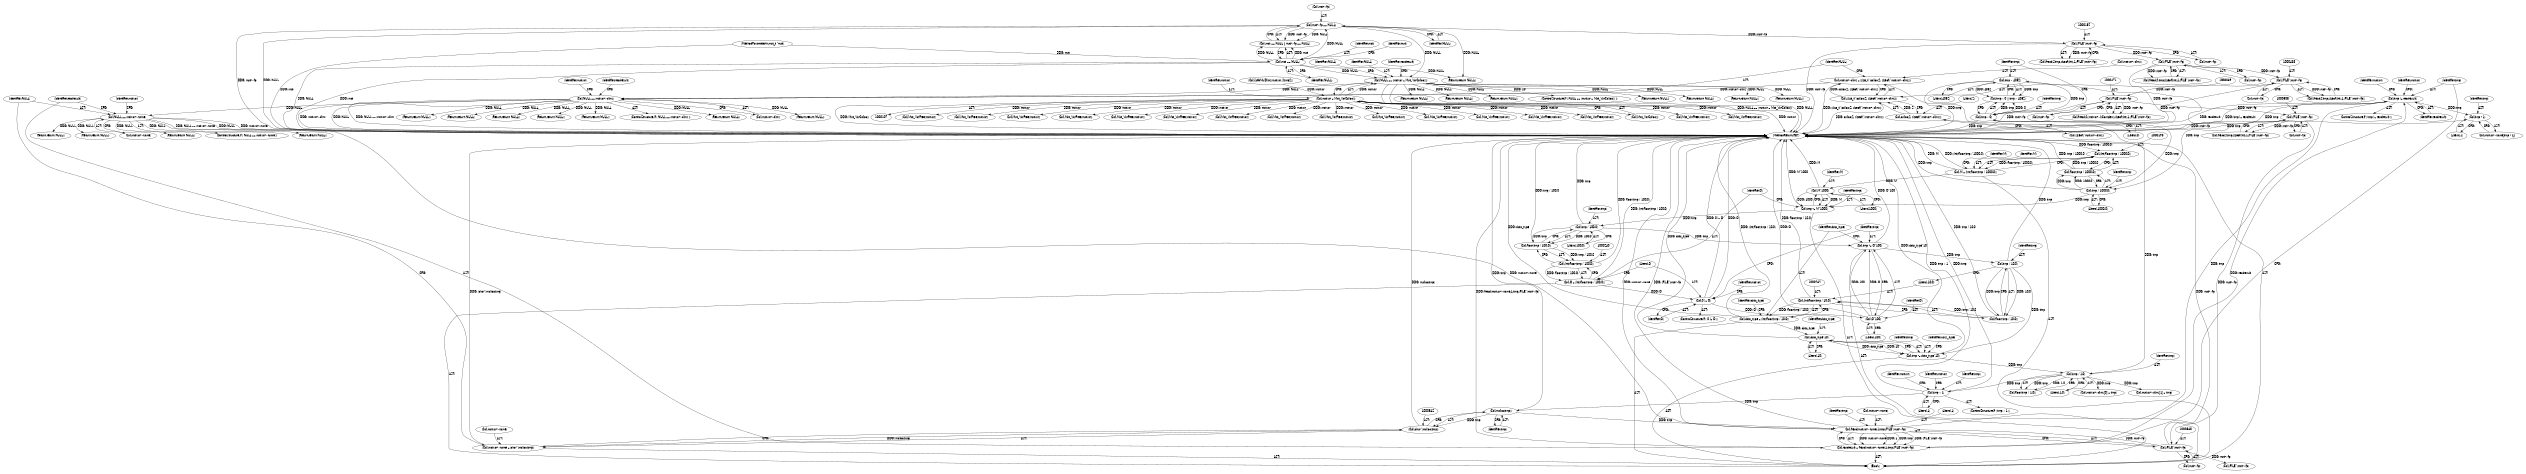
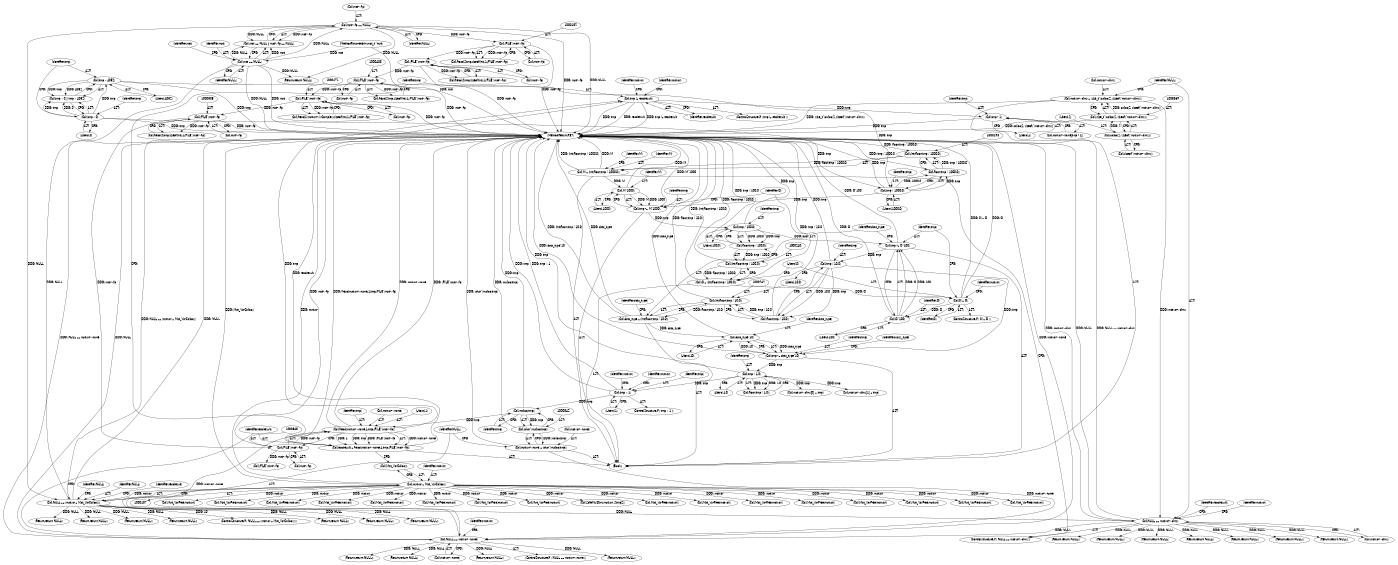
(1302, 90) -> (516, 492)
(2044, 163) -> (962, 224)
(1839, 441) -> (382, 457)
none -> (1028, 514)
